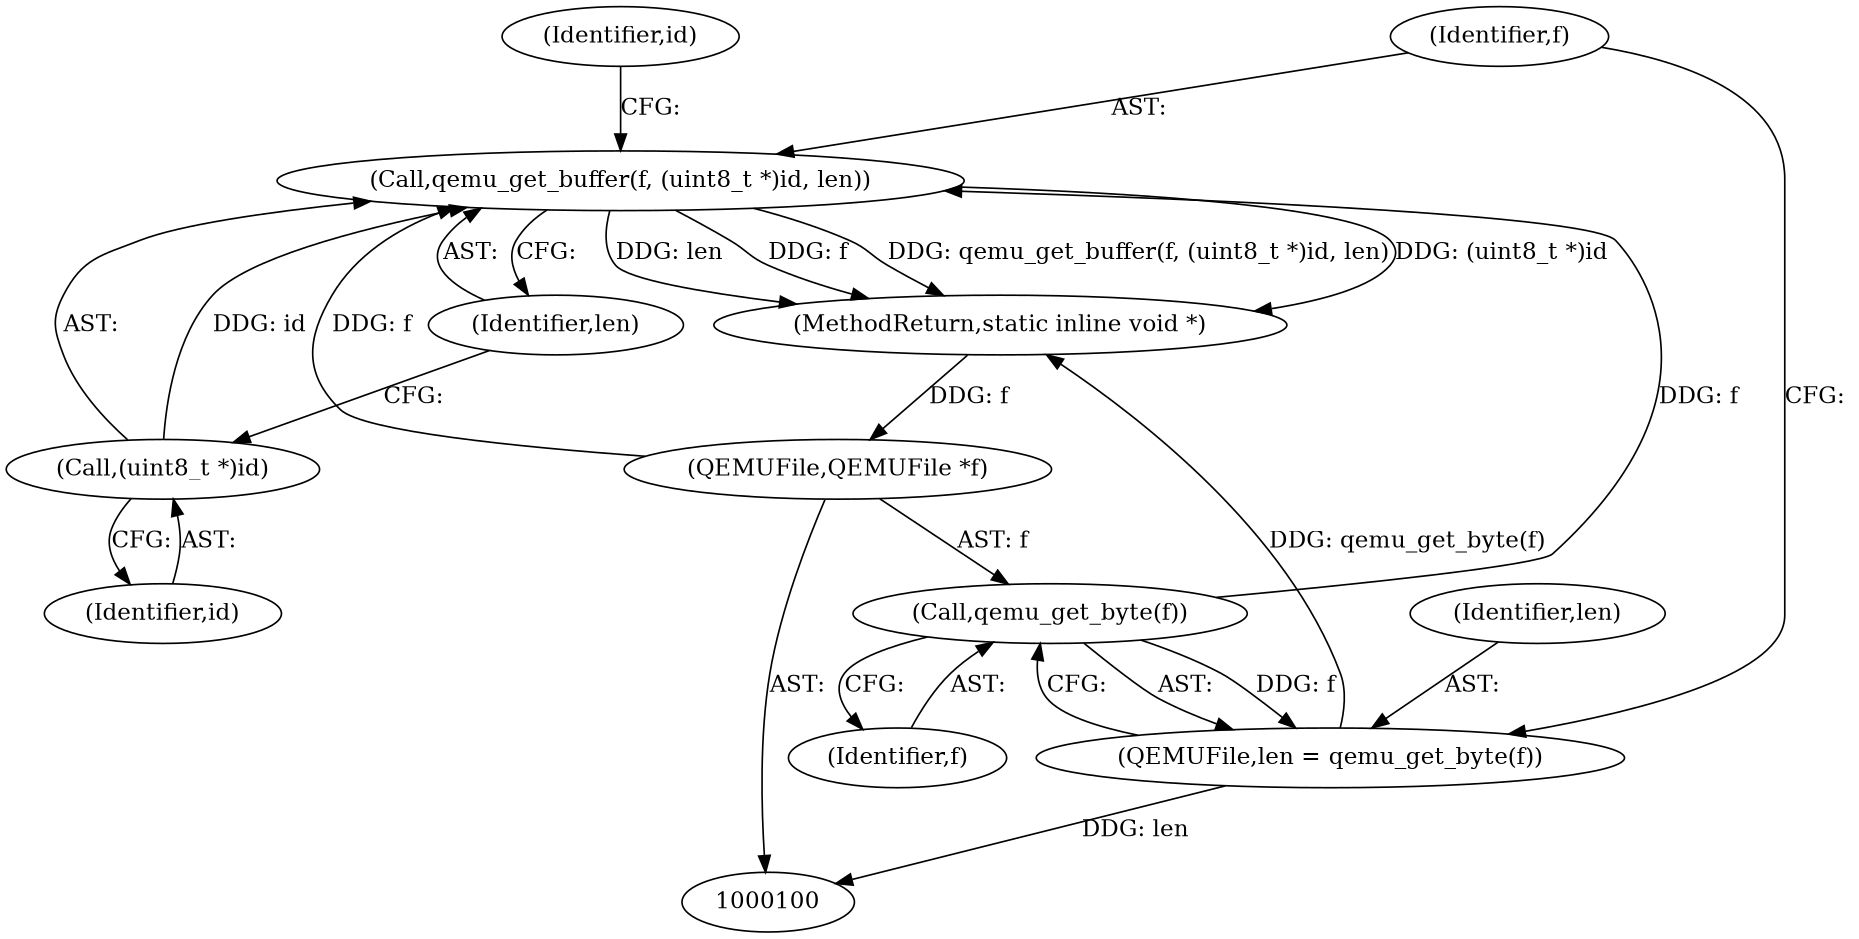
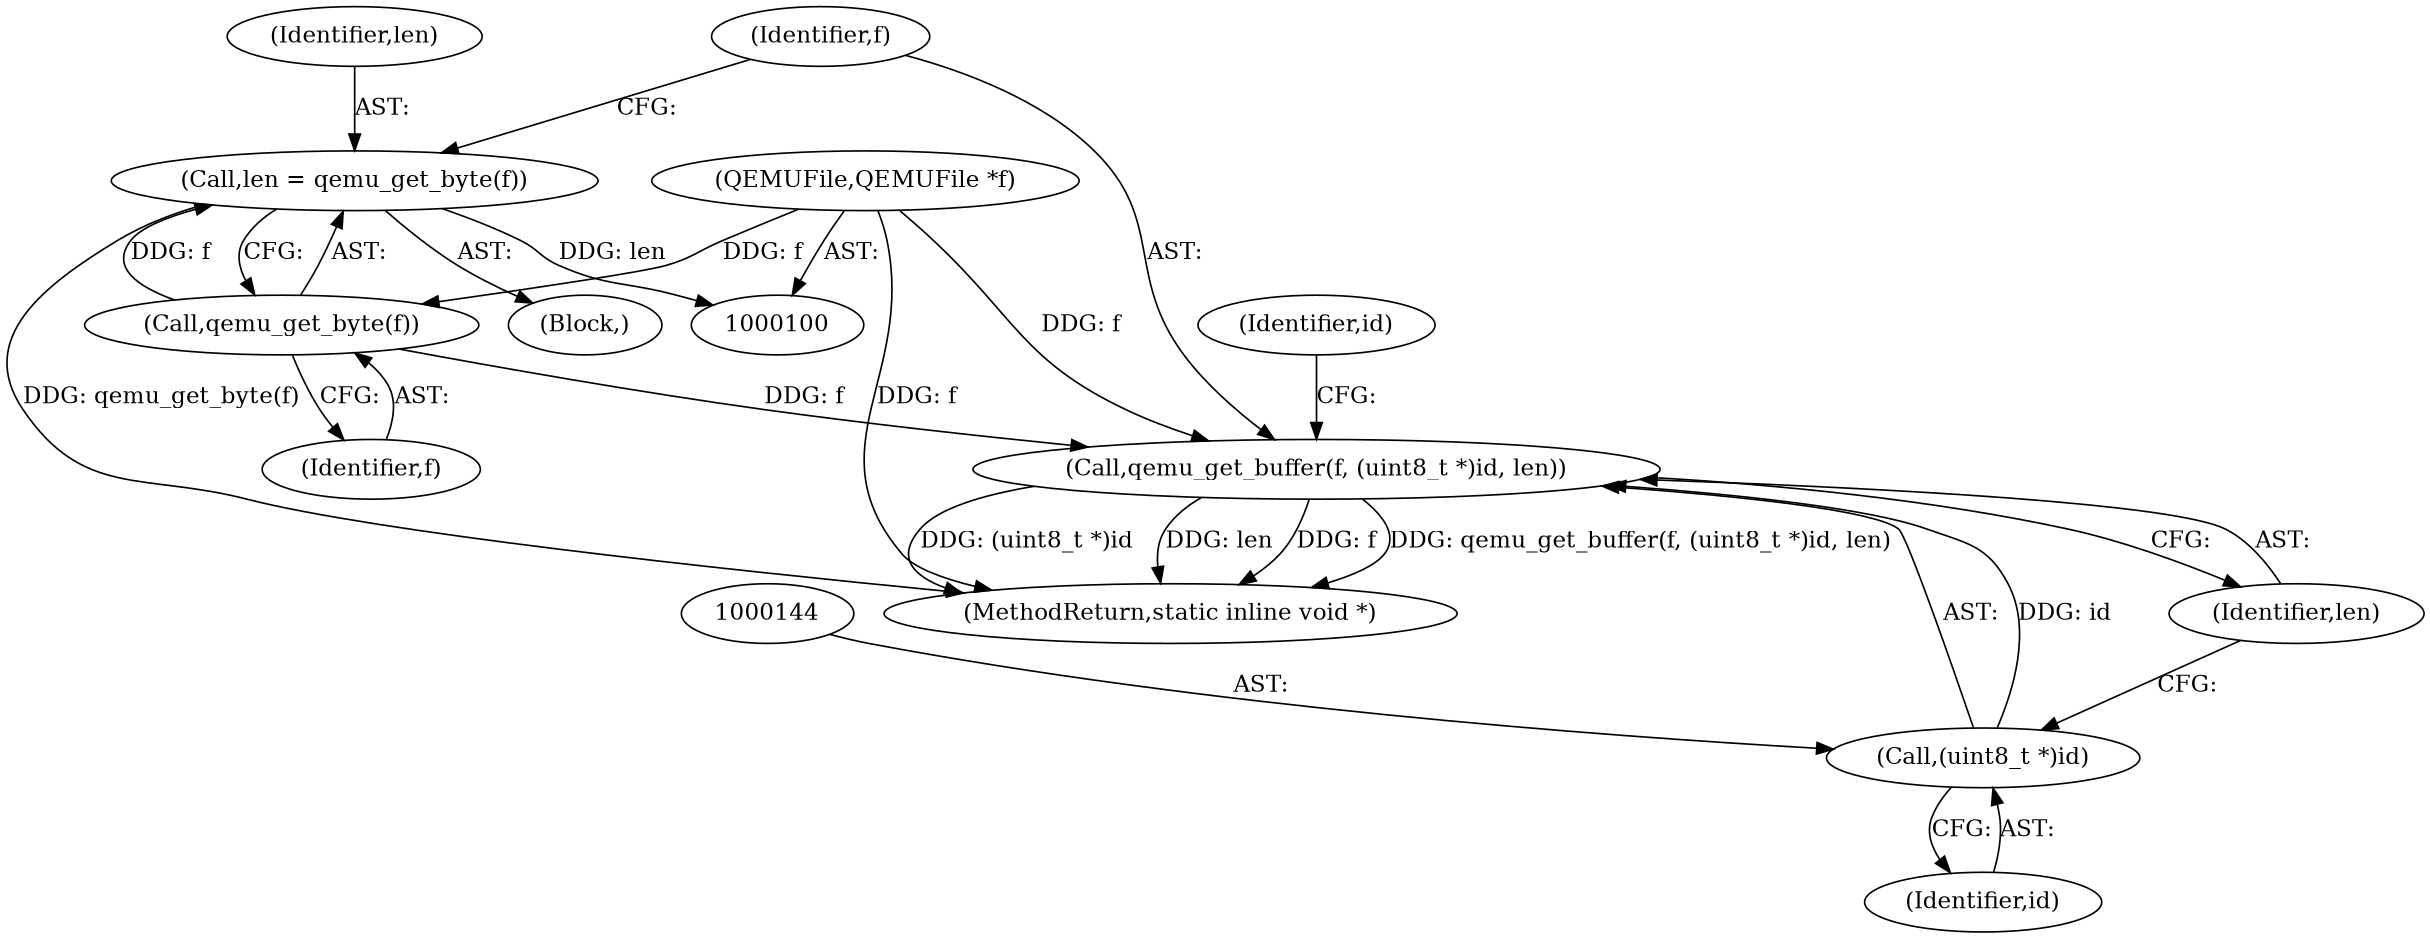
none -> (585, 325)
(925, 392) -> (866, 436)
(993, 541) -> (763, 253)
none -> (768, 614)
(1330, 758) -> (355, 181)
